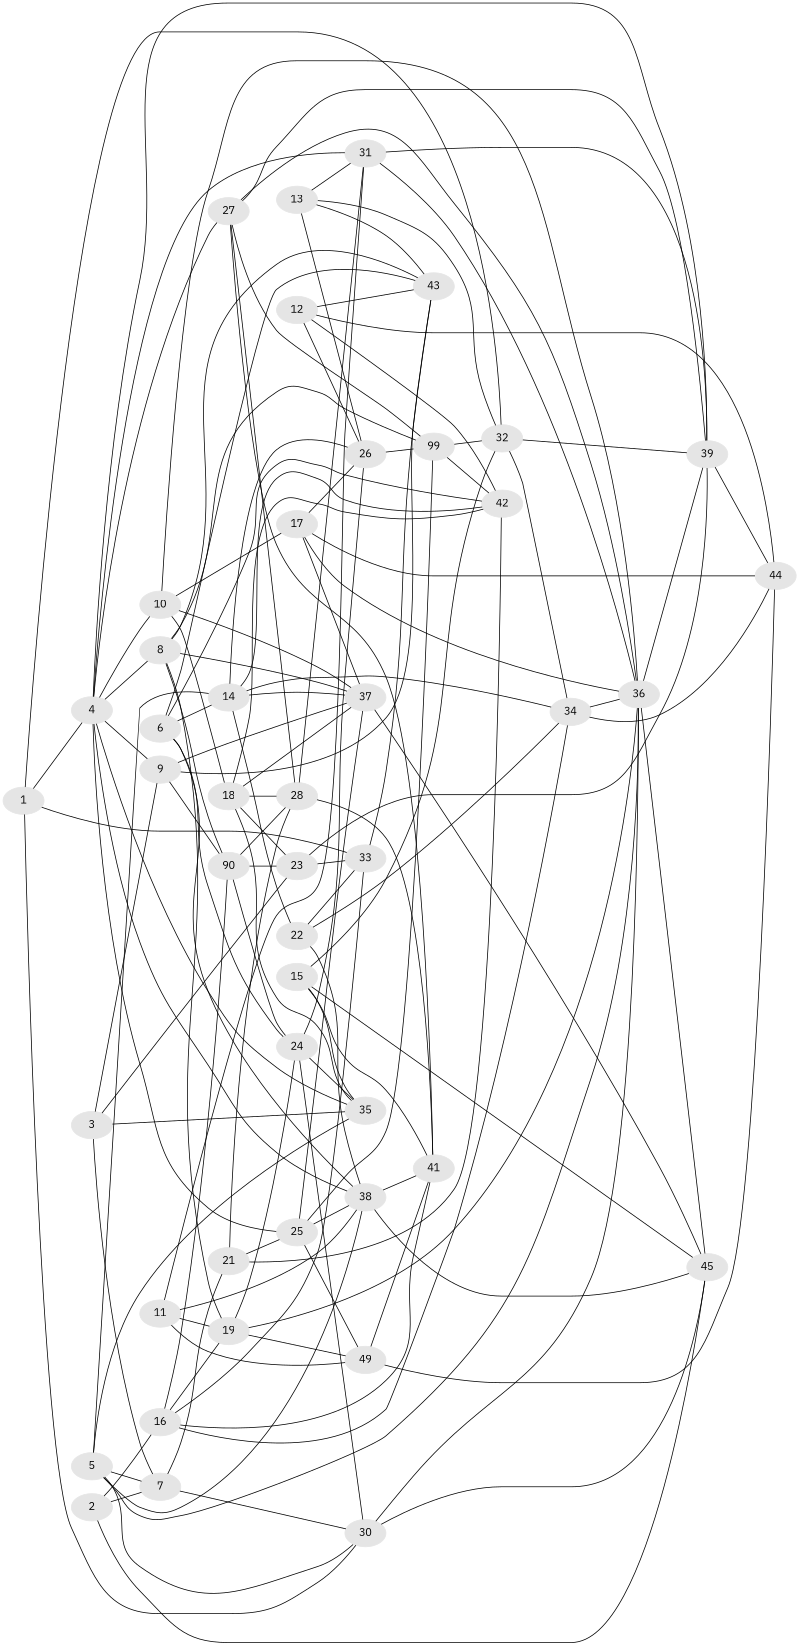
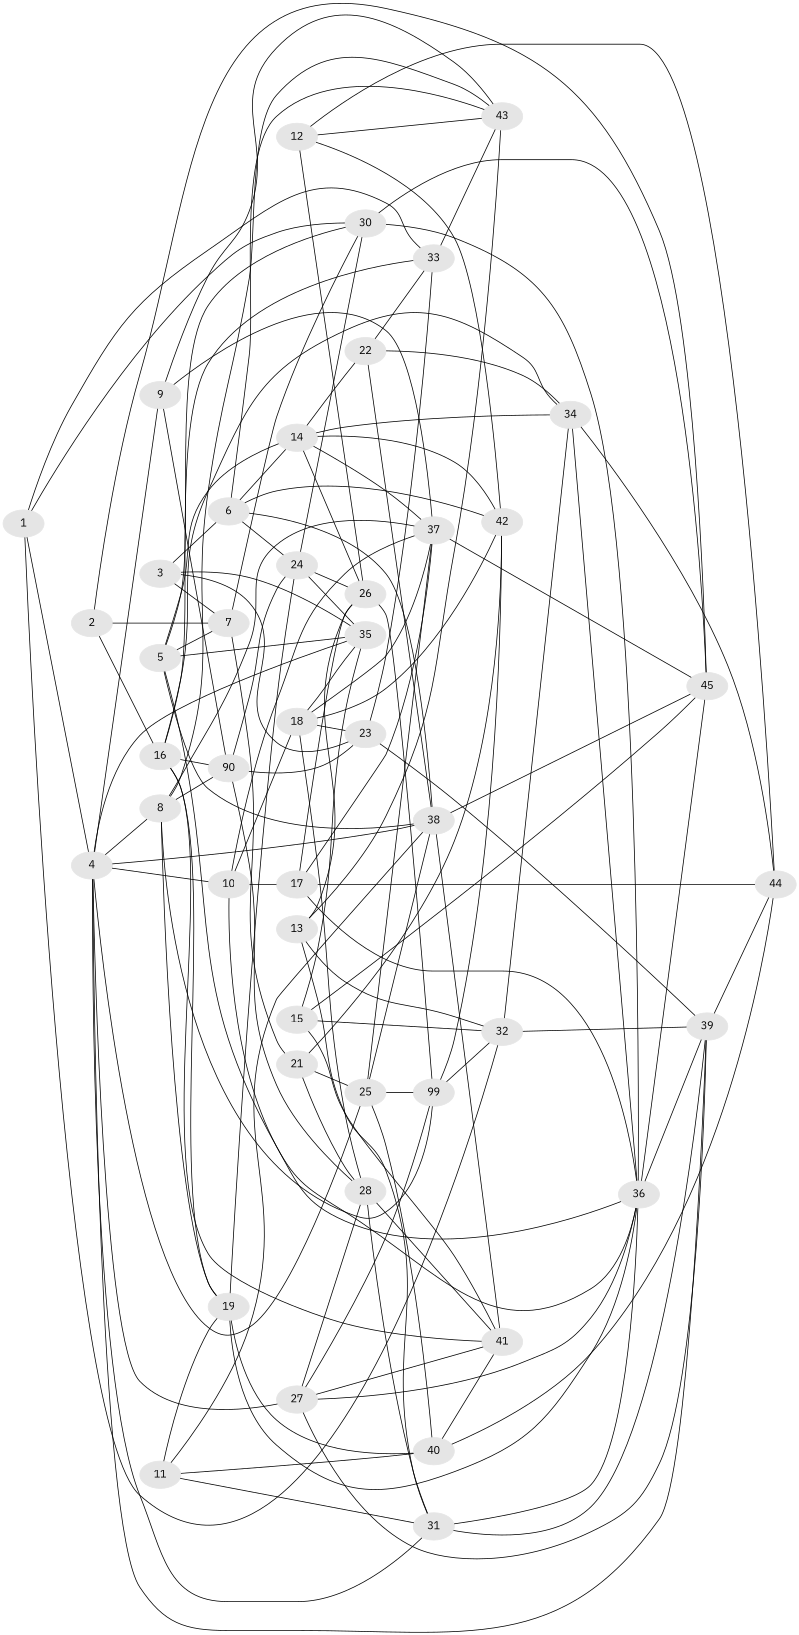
(134, 906) -> (197, 541)
(365, 1360) -> (434, 1451)
